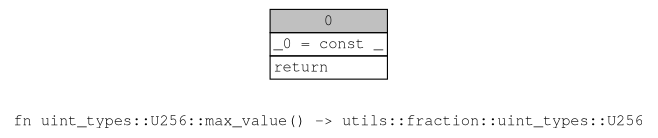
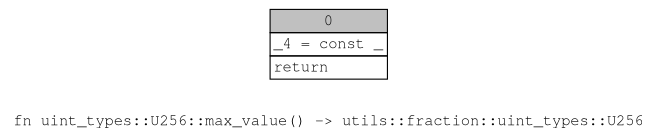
(329, 44) -> (329, 44)
